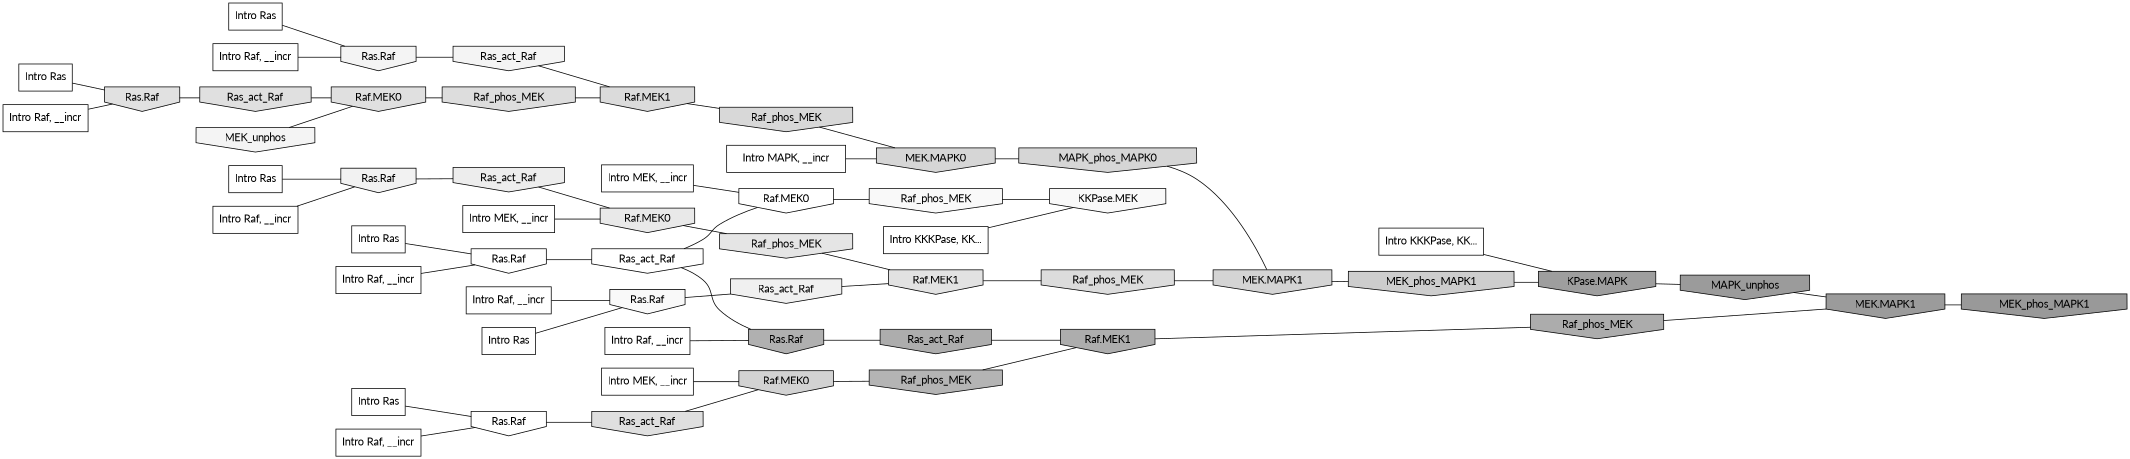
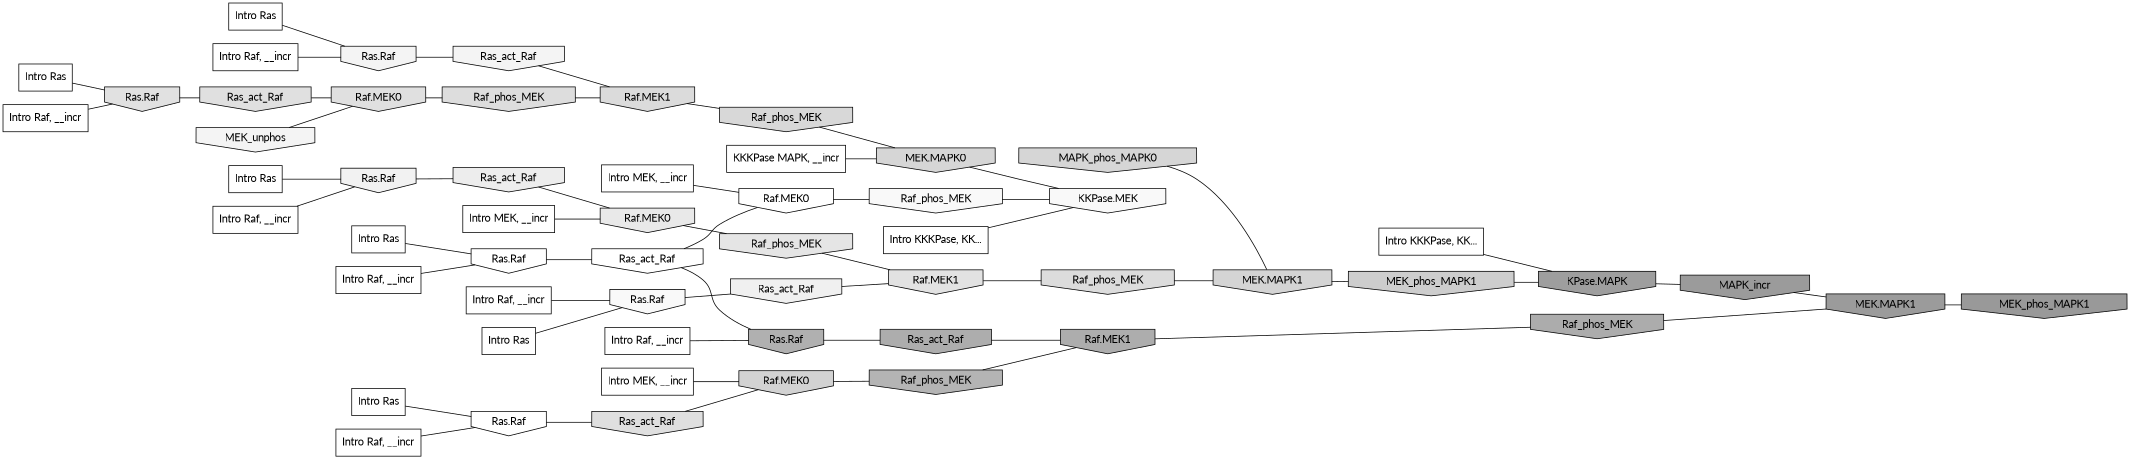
(786, 159) -> (786, 159)
(1007, 159) -> (1014, 178)
(1745, 286) -> (1745, 286)
